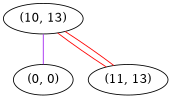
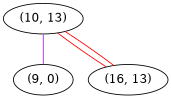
(43, 80) -> (43, 80)
(128, 80) -> (128, 80)
